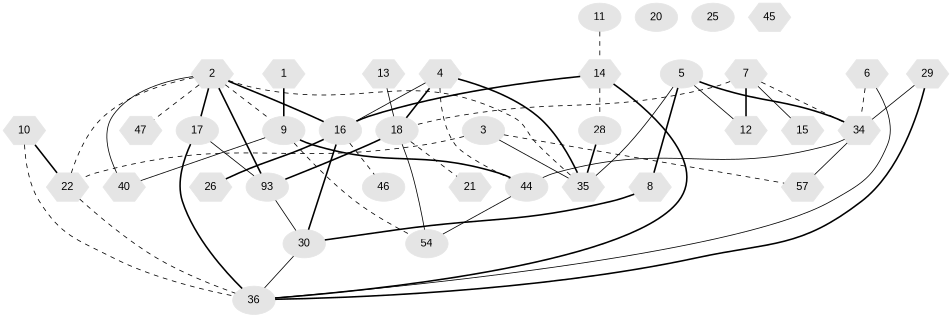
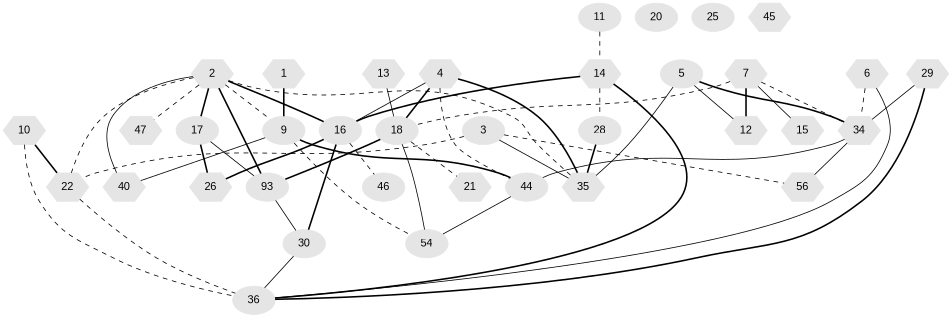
(650, 187) -> none
(803, 187) -> (803, 187)
(192, 223) -> (205, 164)
